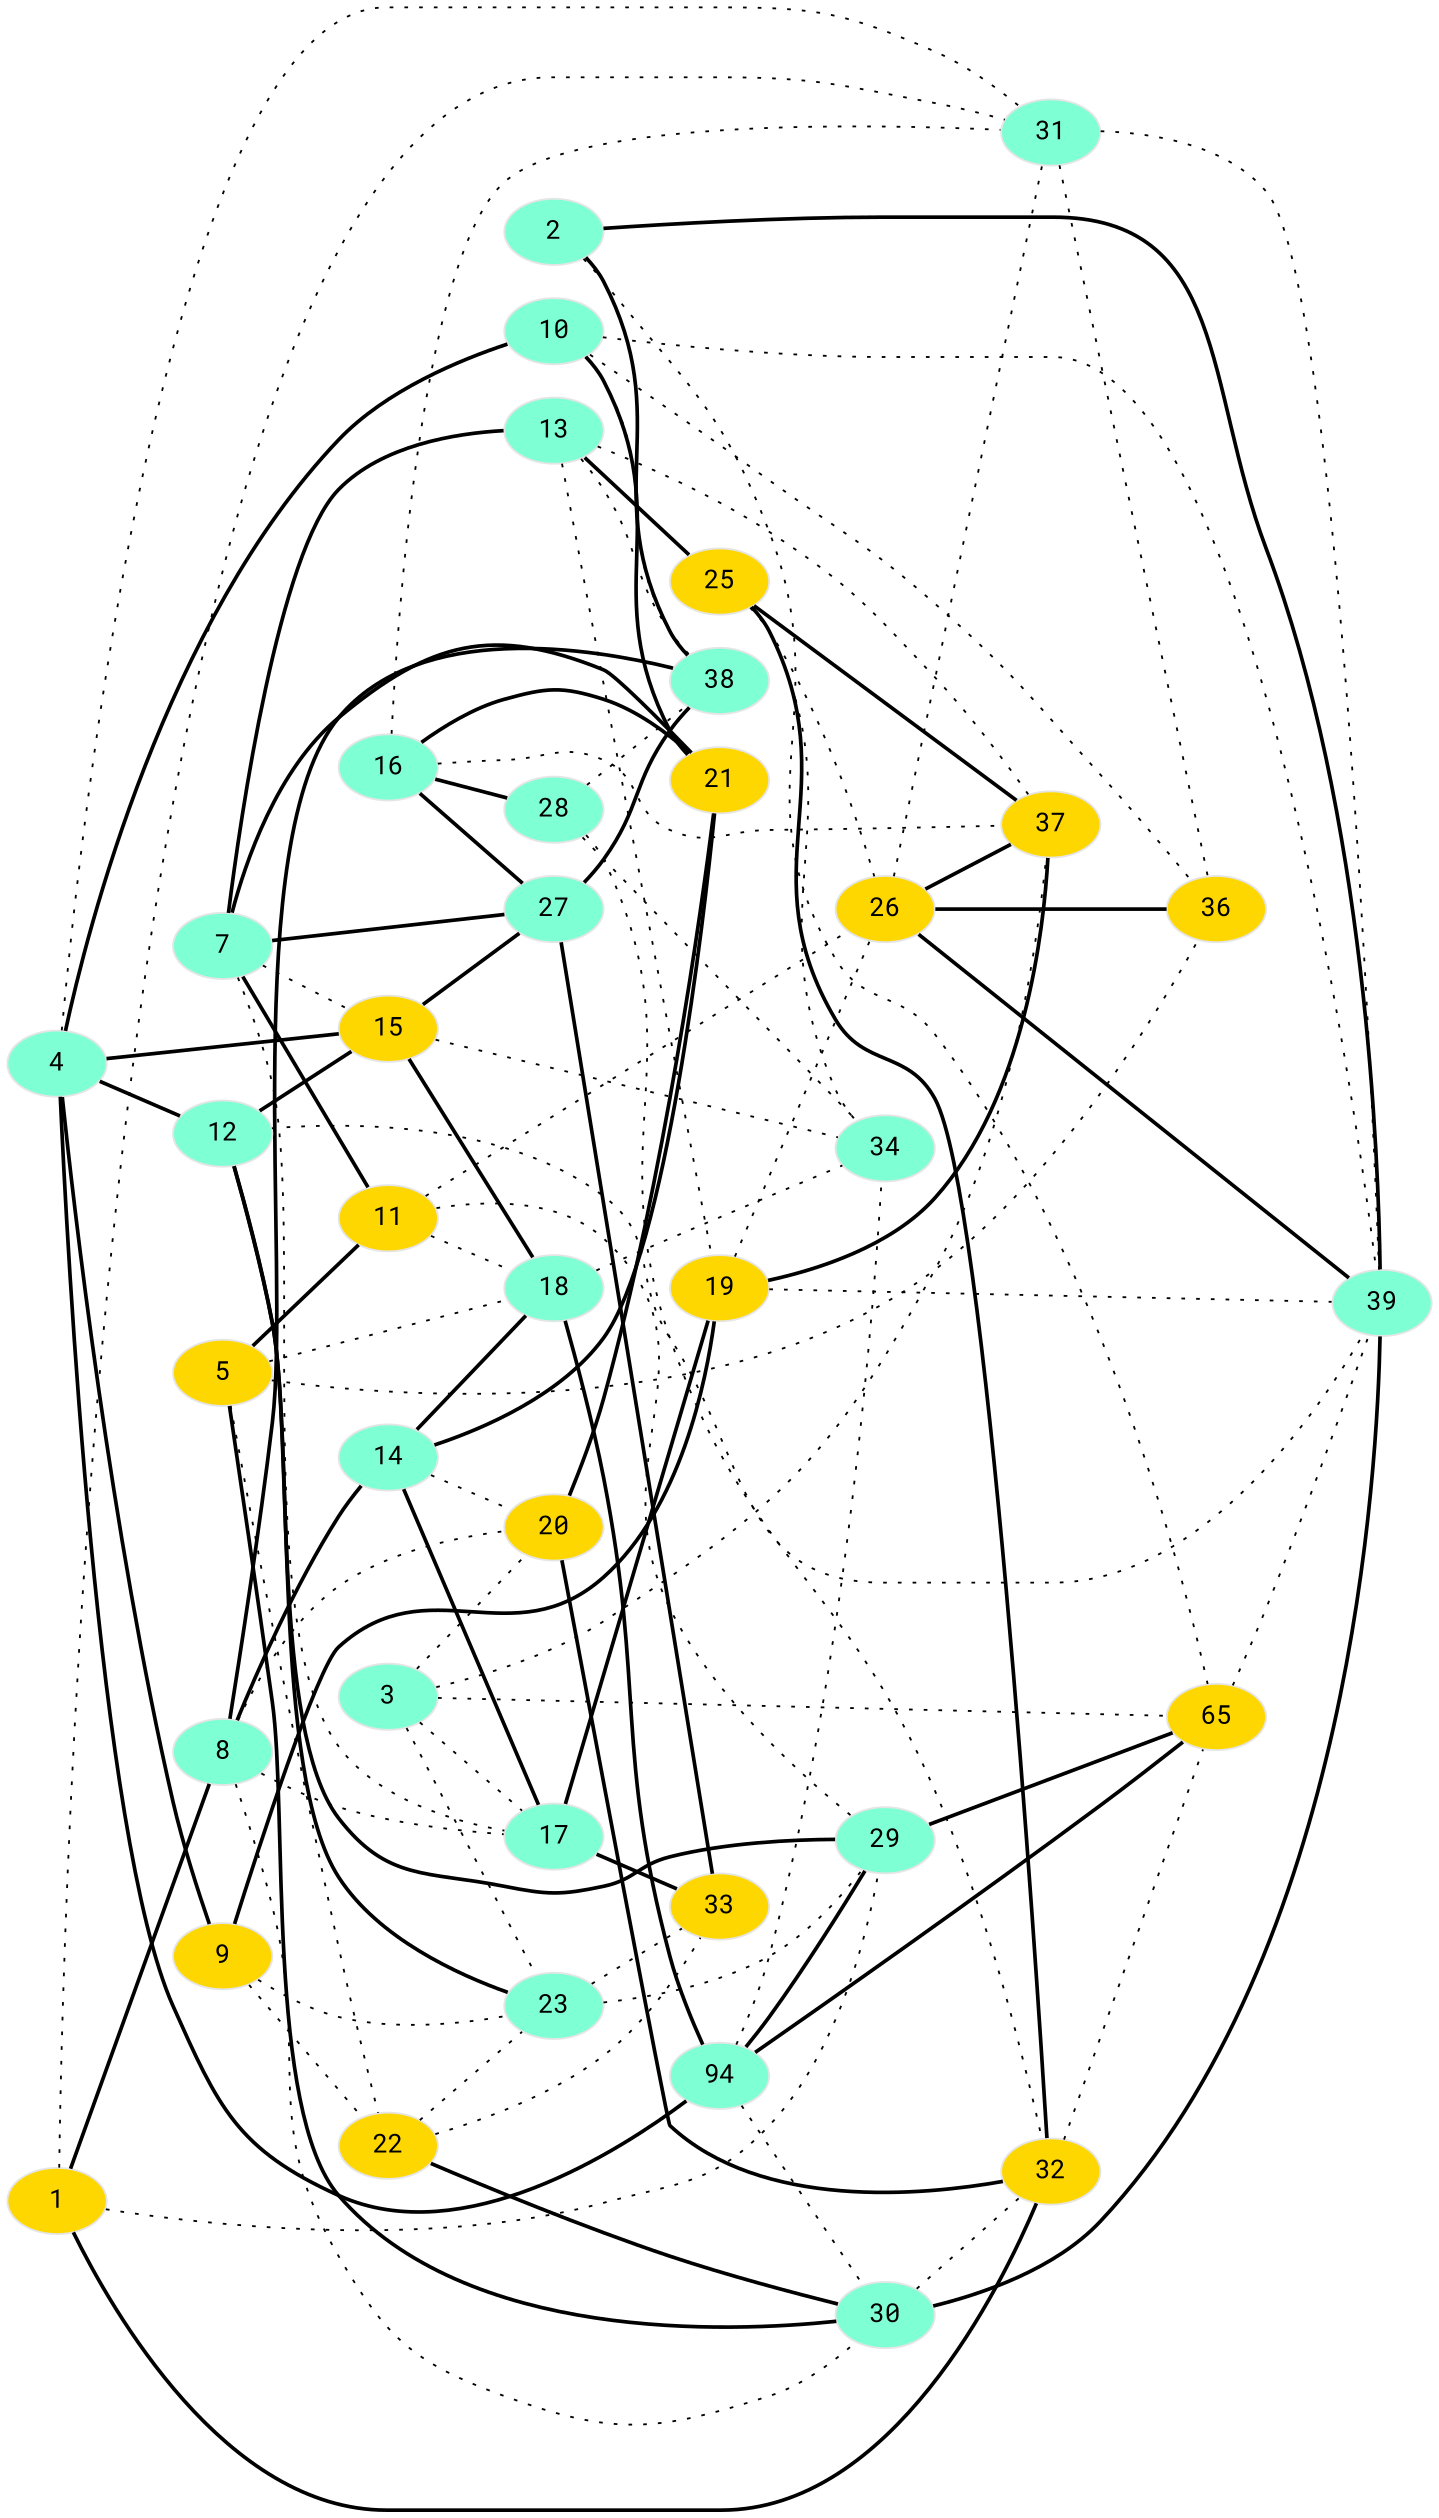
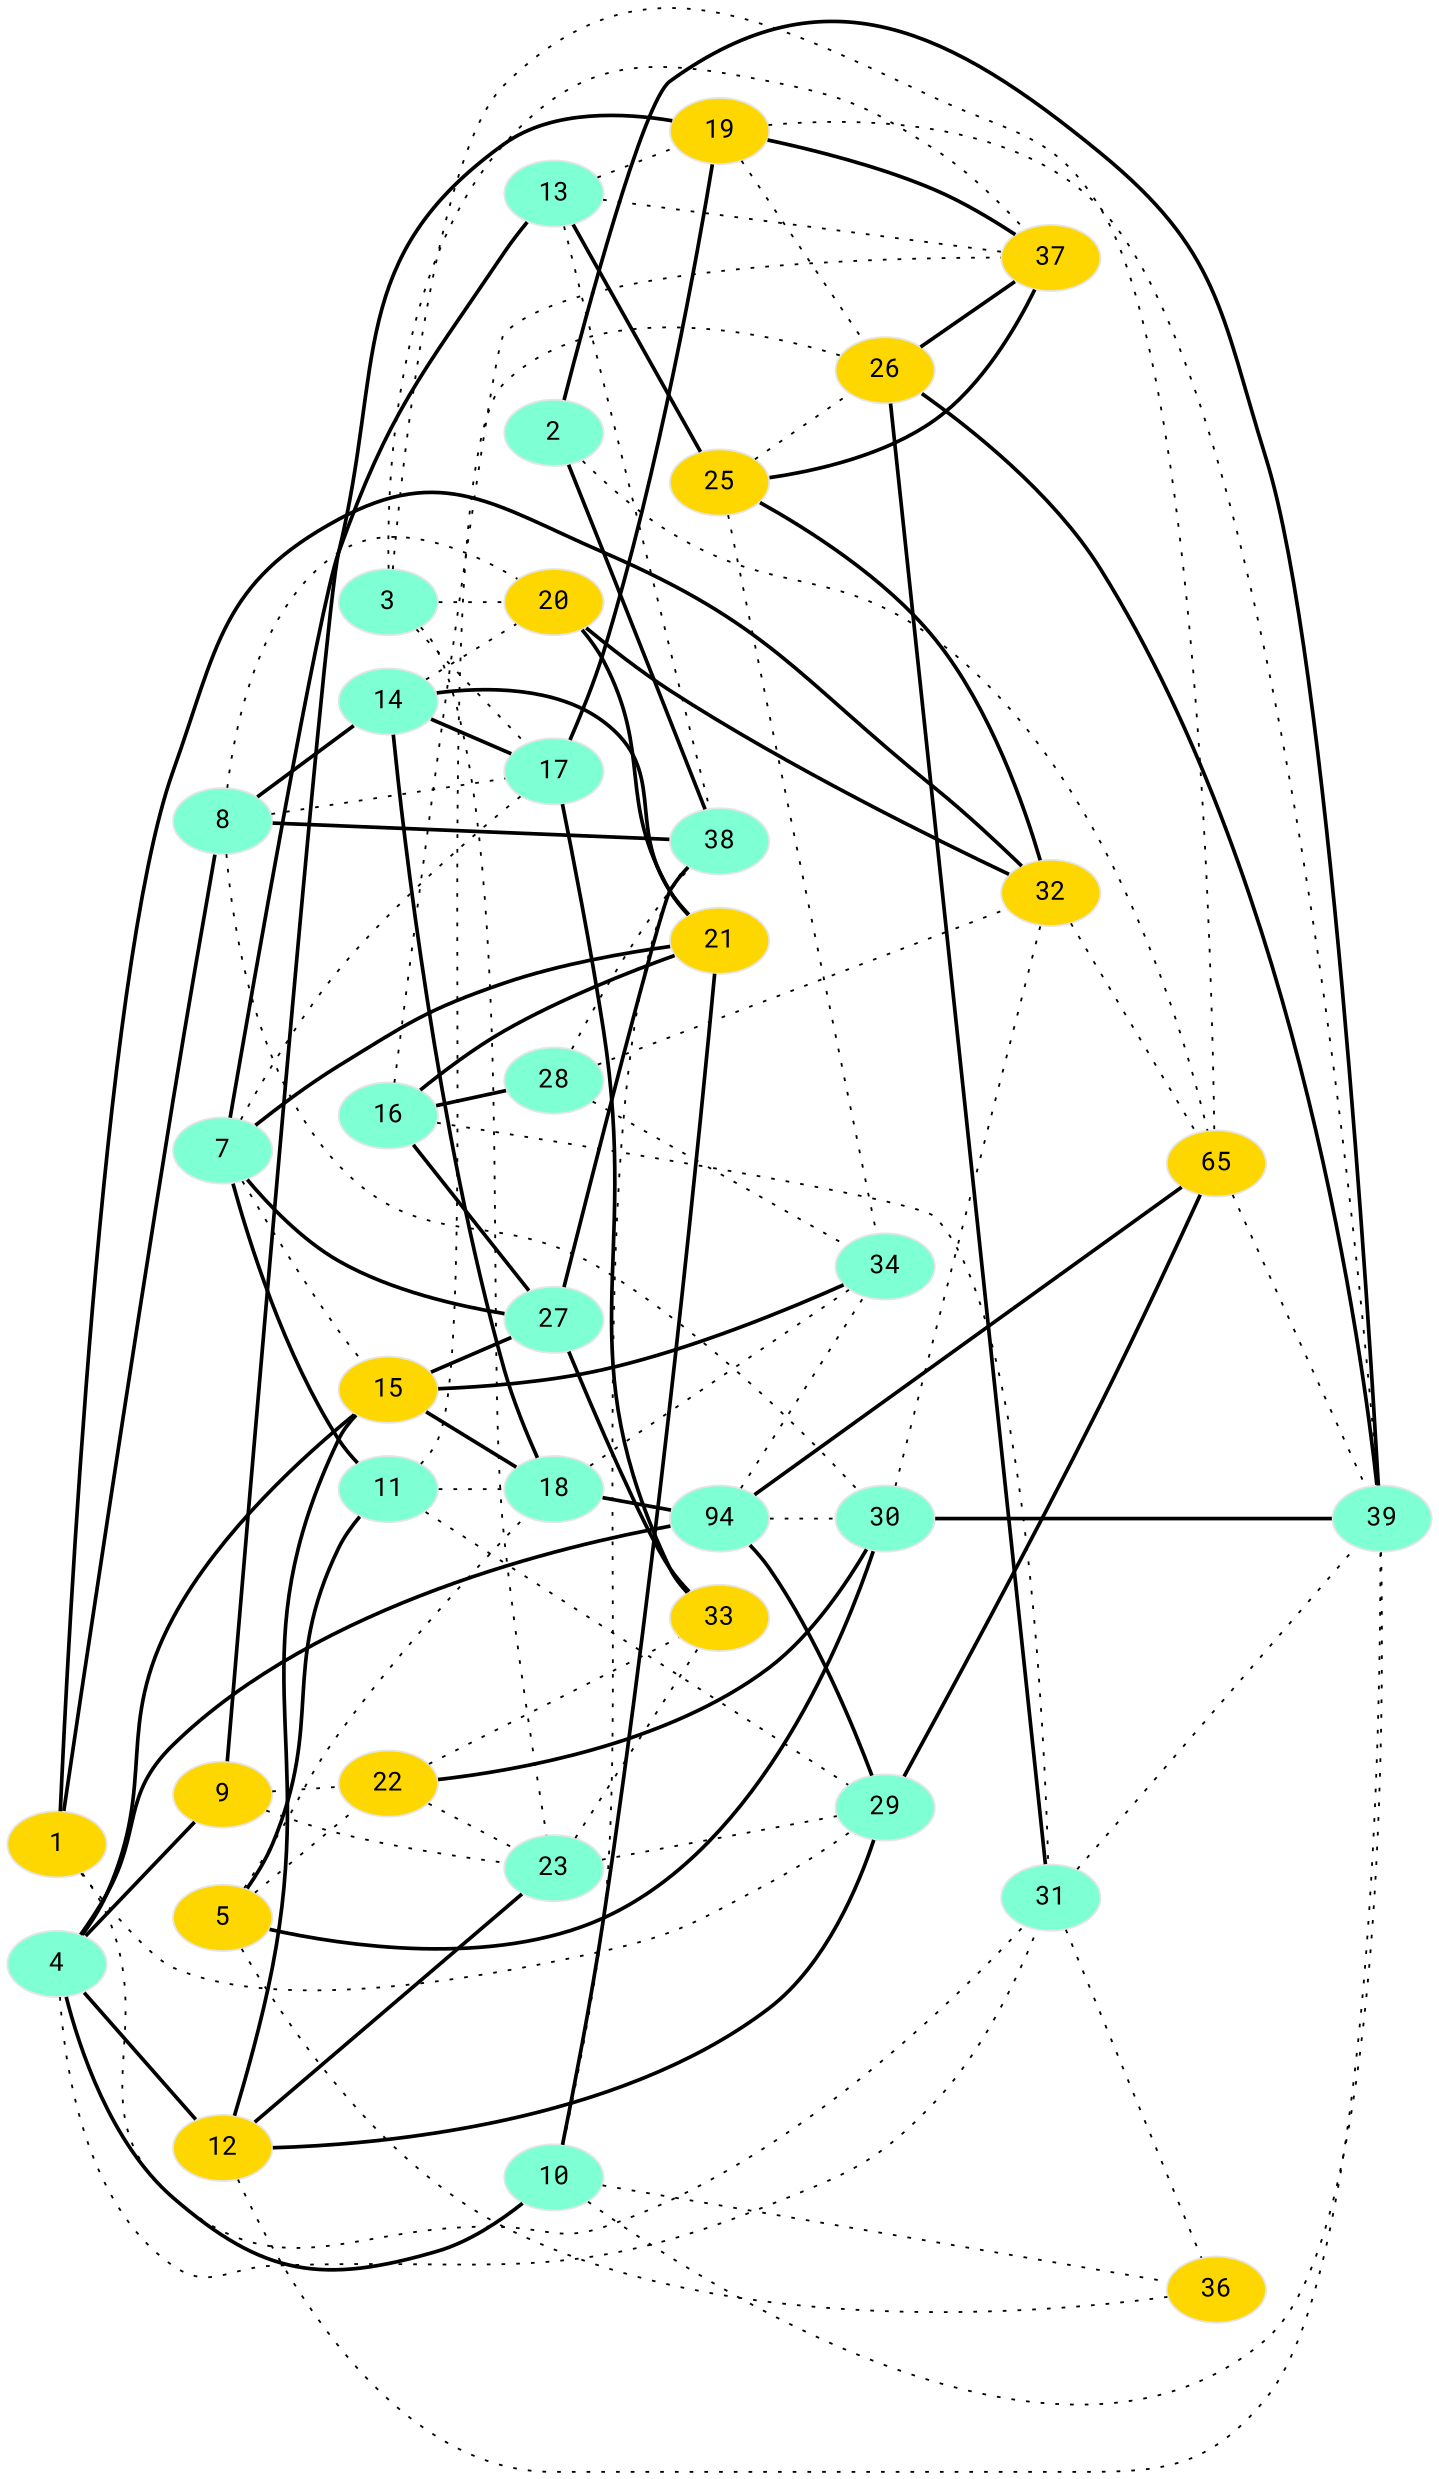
(968, 521) -> (968, 1134)
(1057, 909) -> none
(627, 1086) -> (646, 1358)
(223, 1134) -> (223, 2148)
(388, 1218) -> (388, 1489)
